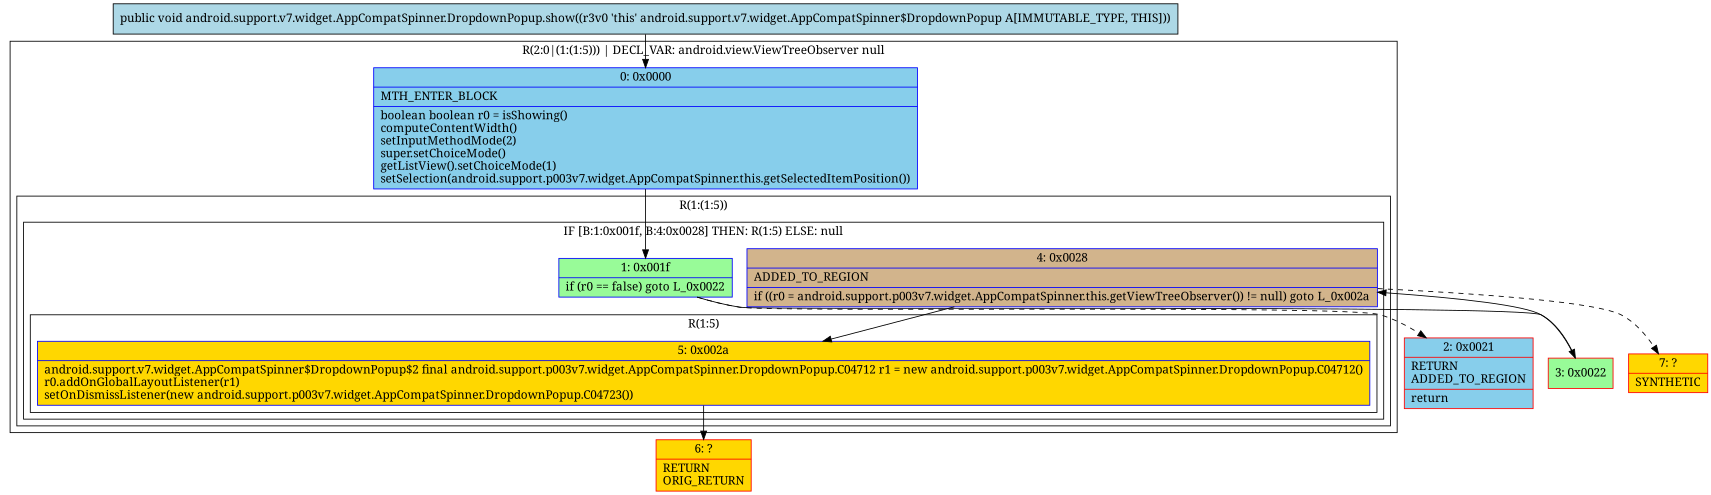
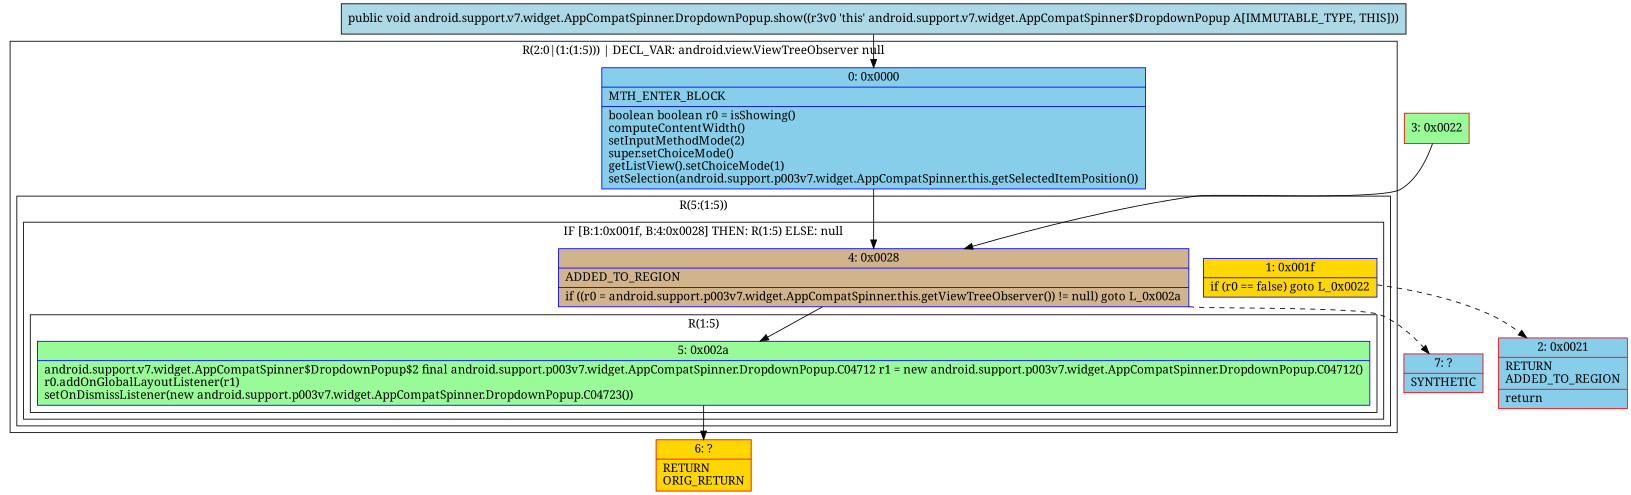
(704, 206) -> (704, 206)
(646, 216) -> (874, 214)
(646, 278) -> (1290, 278)
(1142, 308) -> none
(704, 373) -> (704, 373)
(1668, 373) -> (1443, 373)
